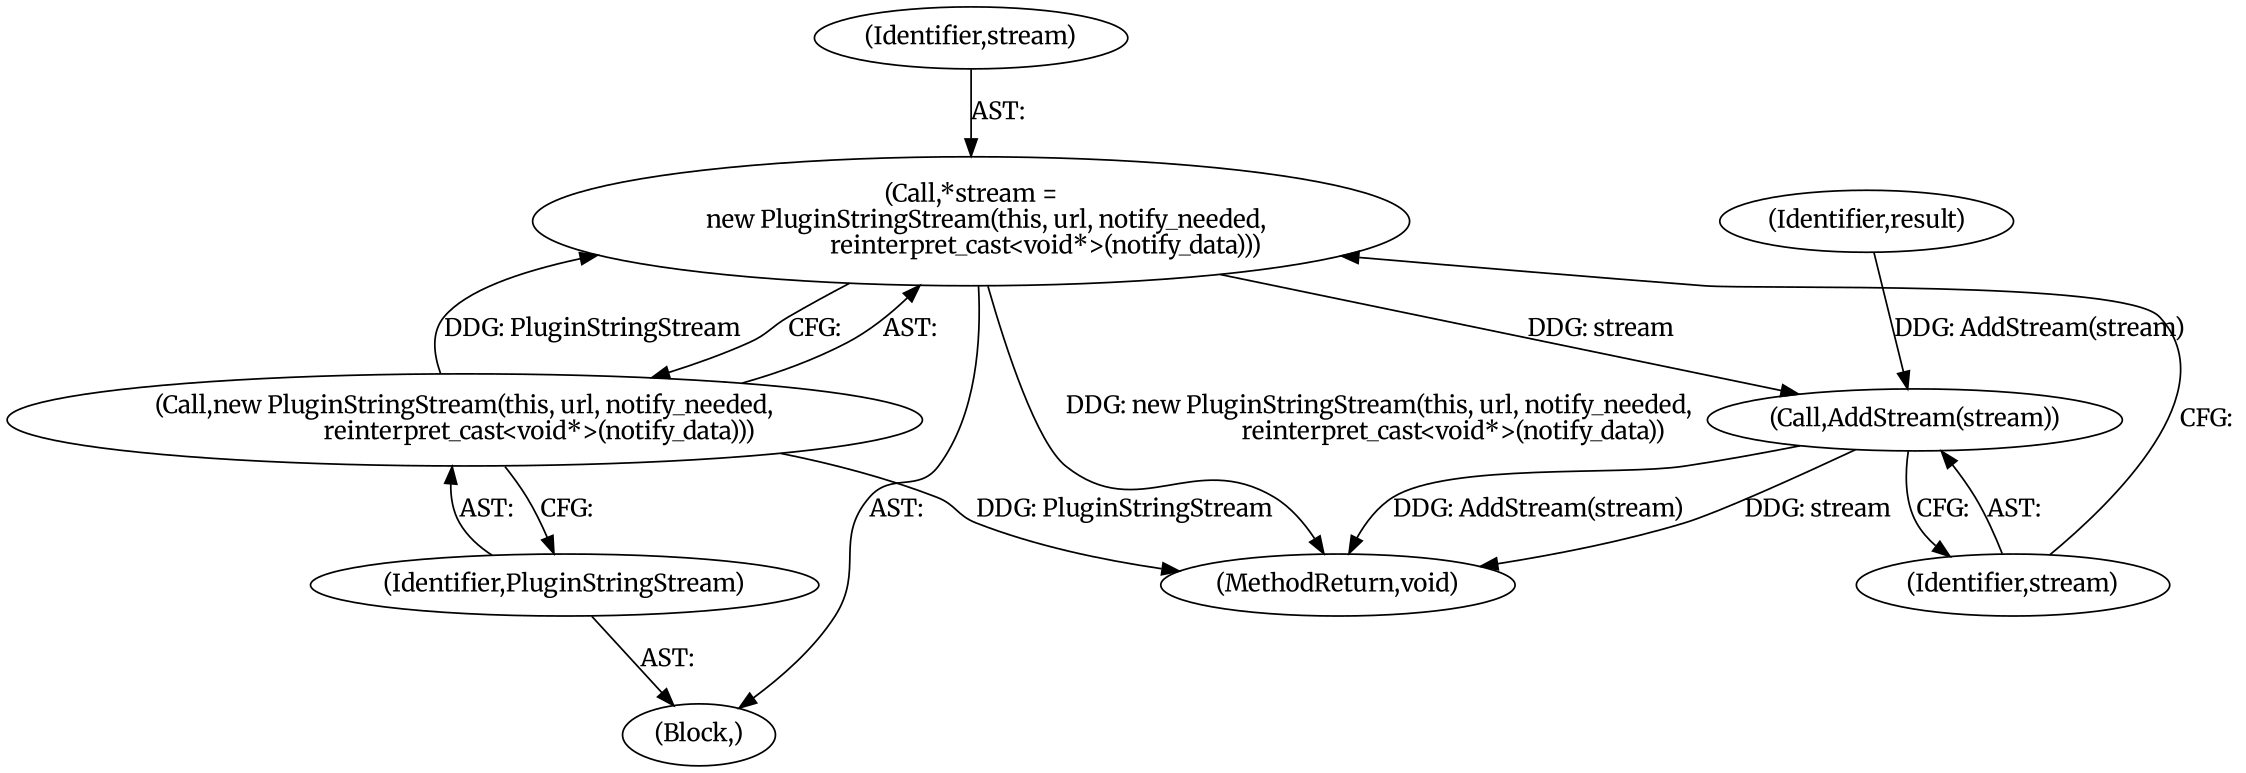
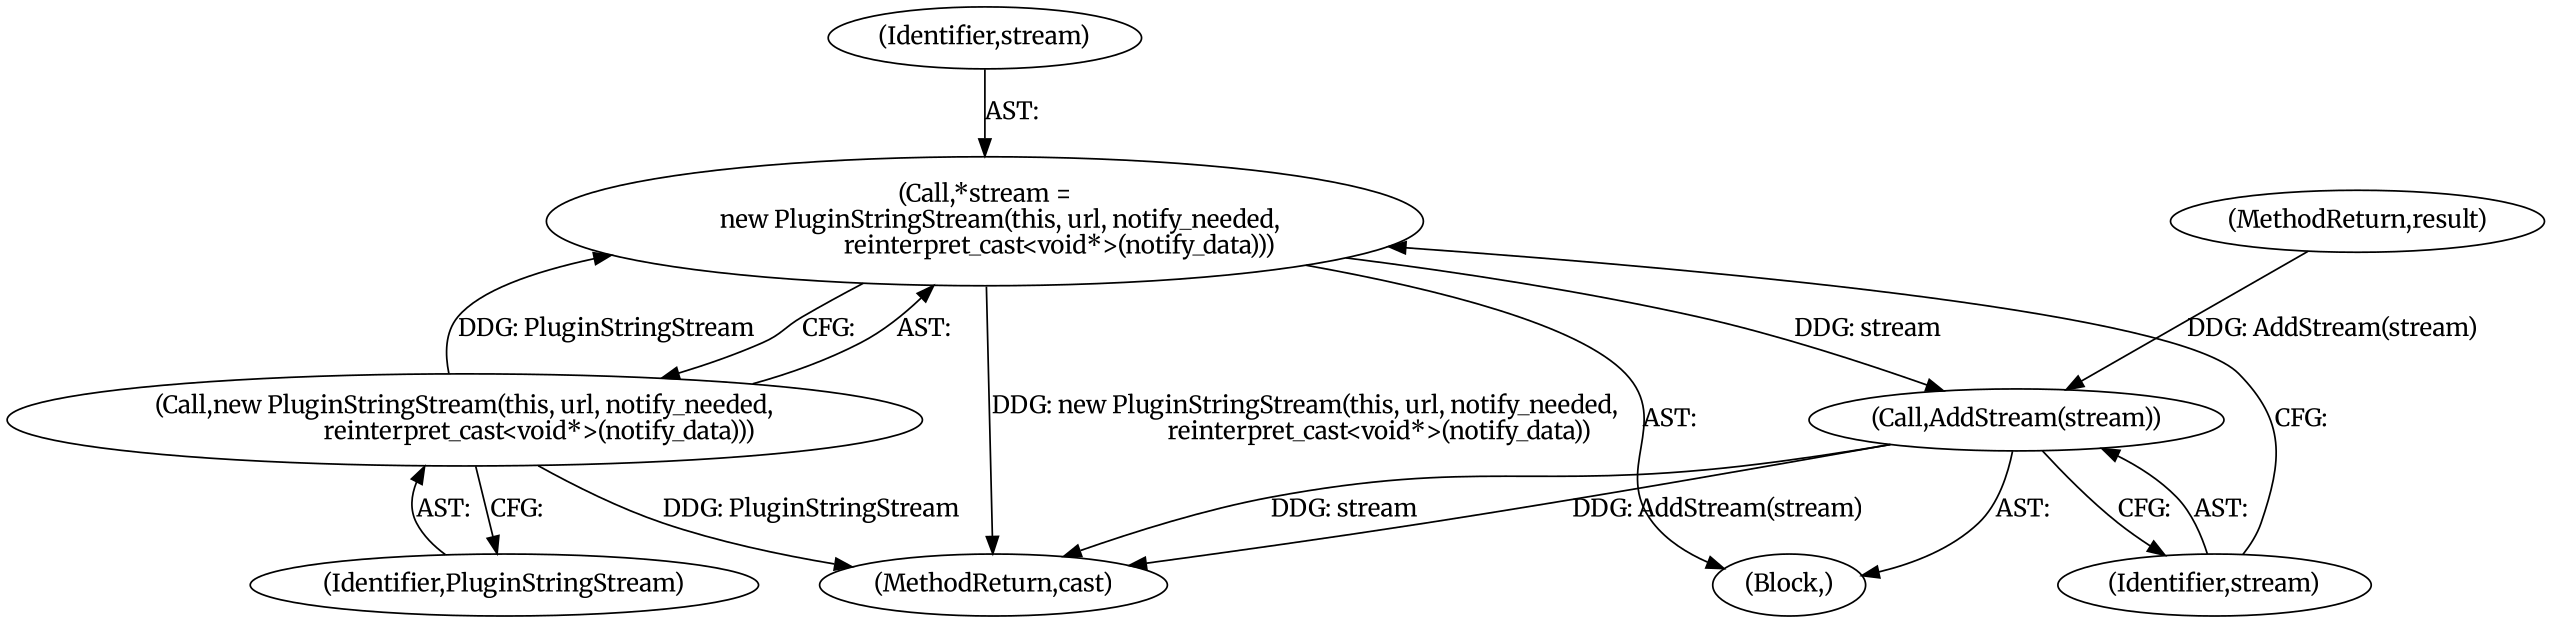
(1867, 221) -> (2358, 221)
(1338, 585) -> (993, 585)
(627, 655) -> (1967, 533)
